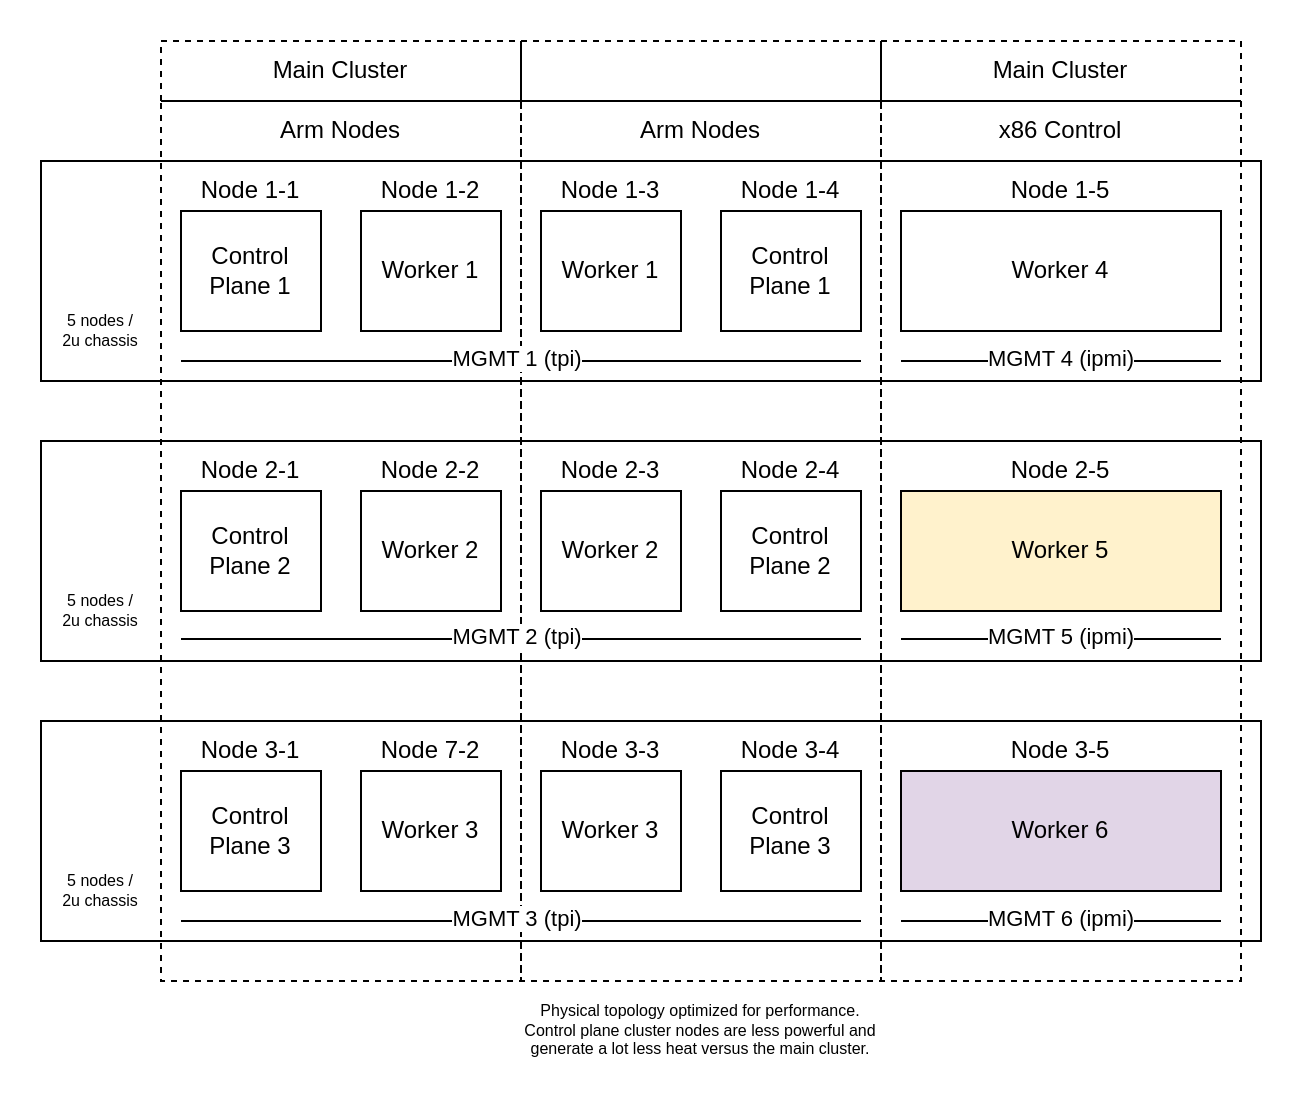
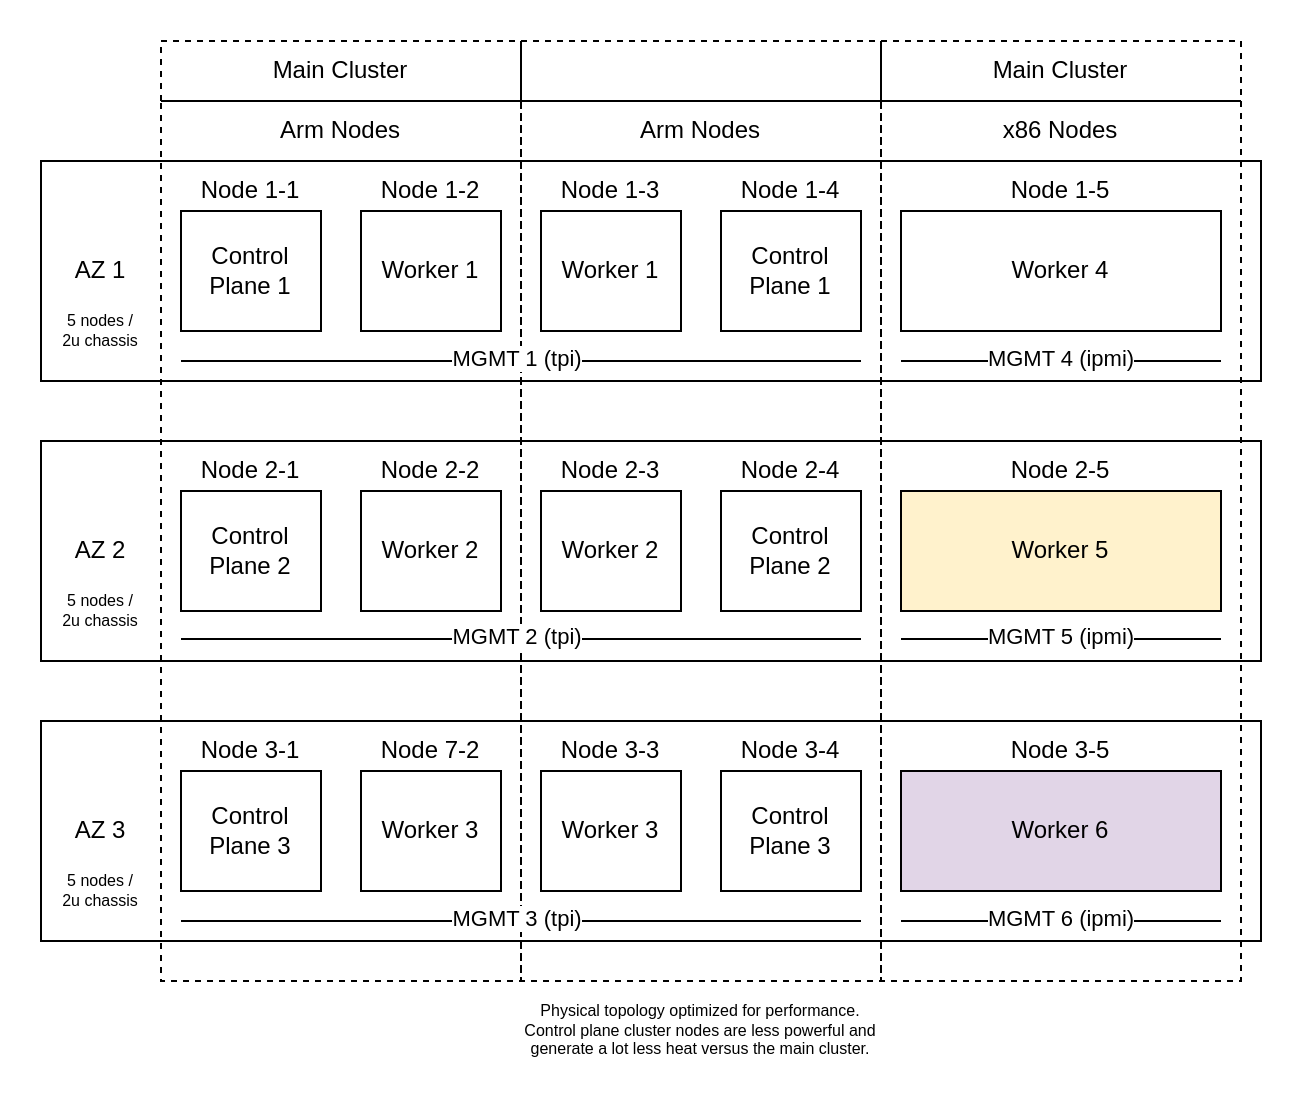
(1061, 131) -> (1061, 131)
none -> (101, 271)
none -> (101, 551)
none -> (101, 831)
